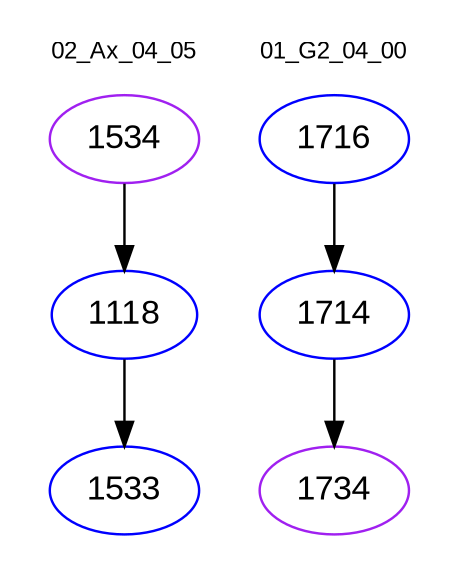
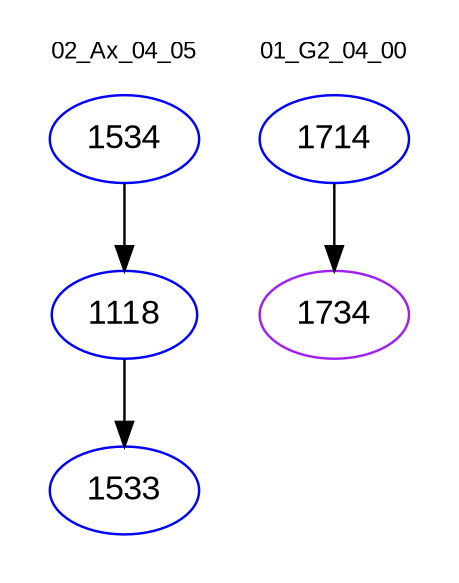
(124, 139) -> (124, 139)
(334, 139) -> none
